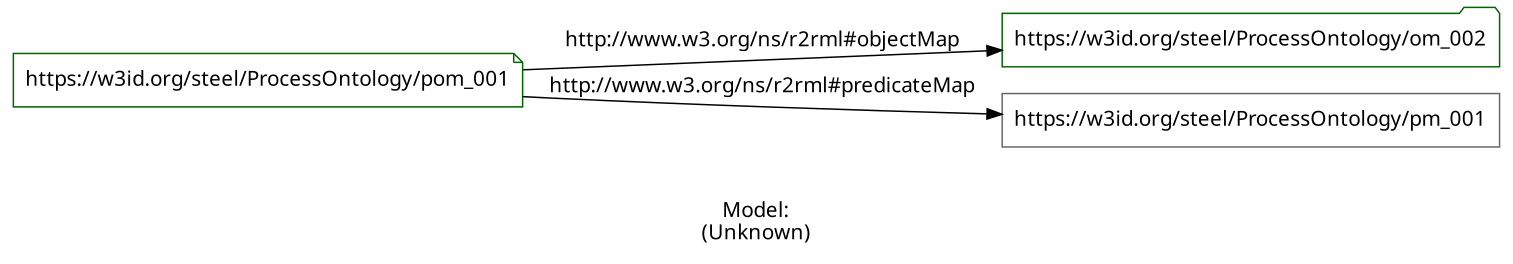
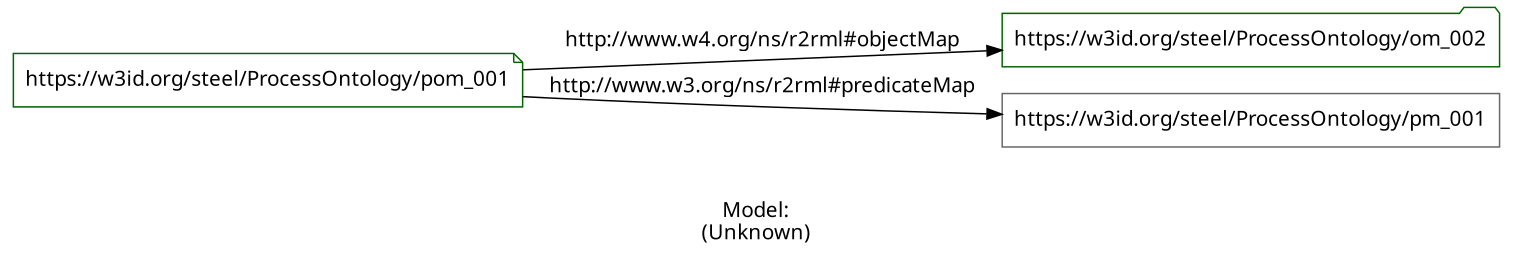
(762, 41) -> (762, 41)
